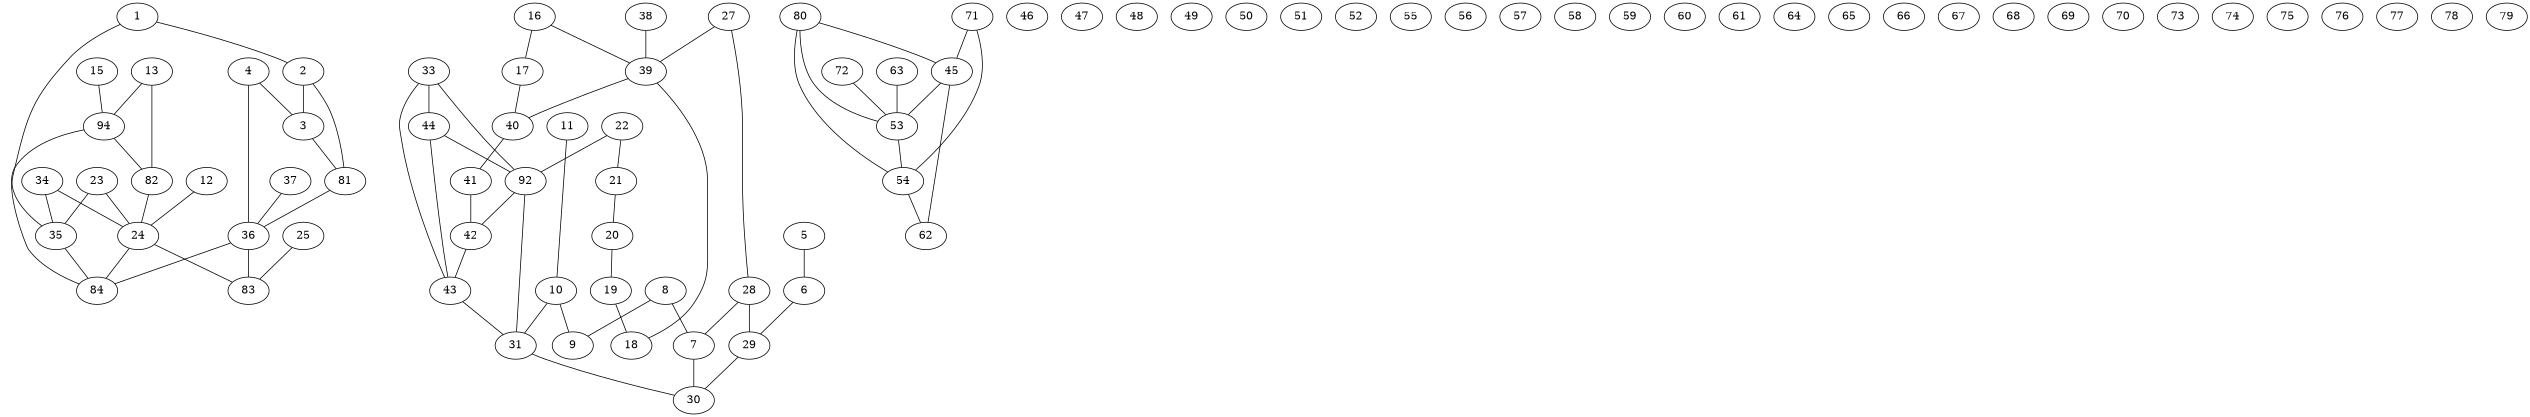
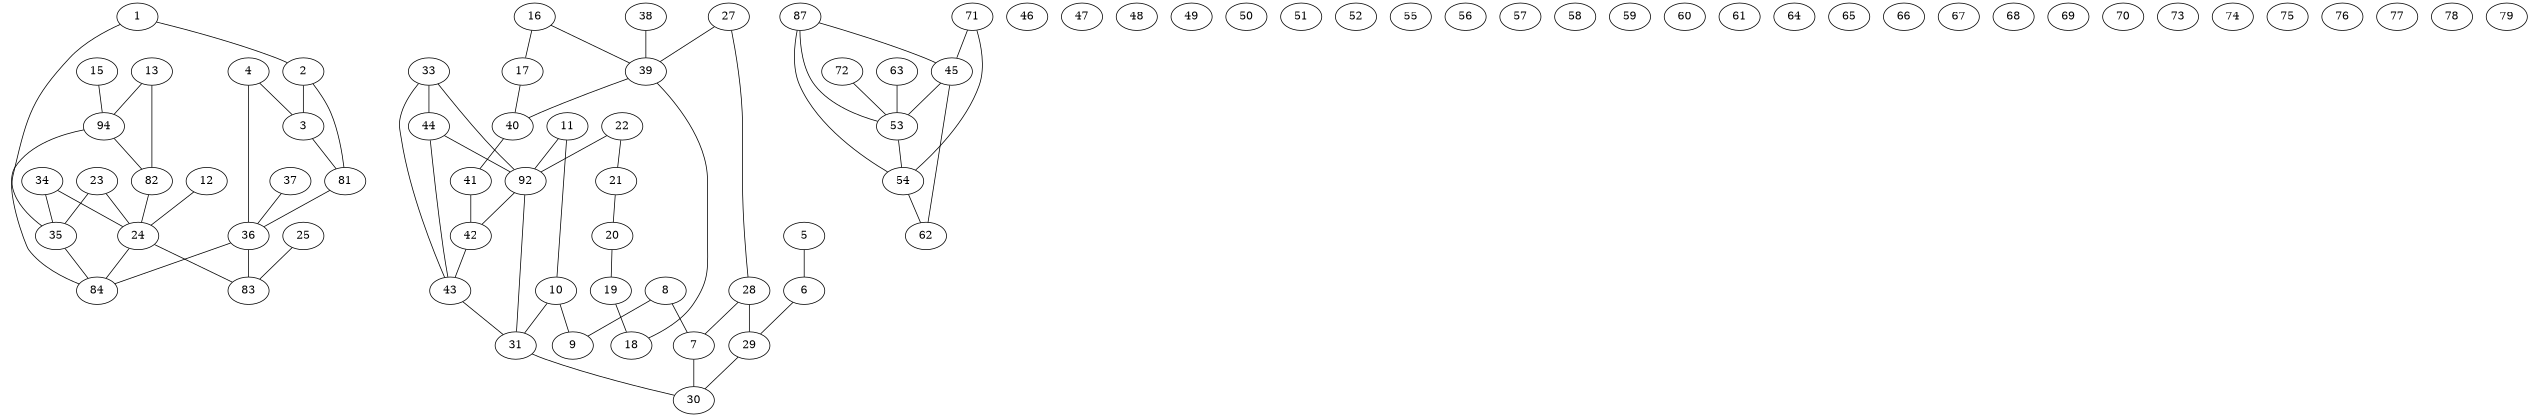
(800, 17) -> (800, 17)
none -> (547, 154)
